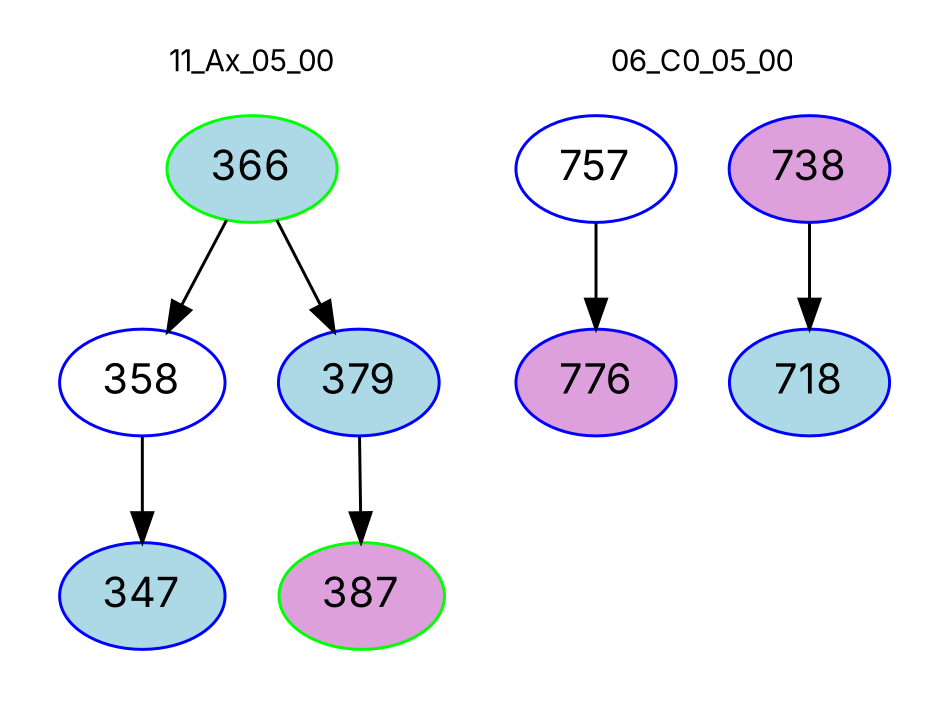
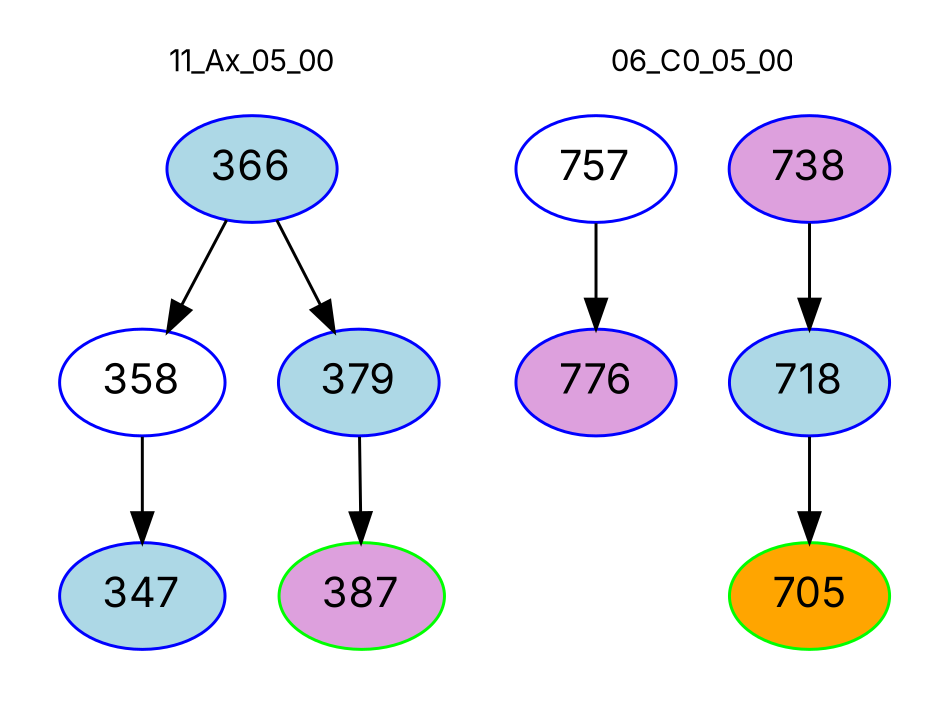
(252, 169) -> (252, 169)
none -> (810, 596)
